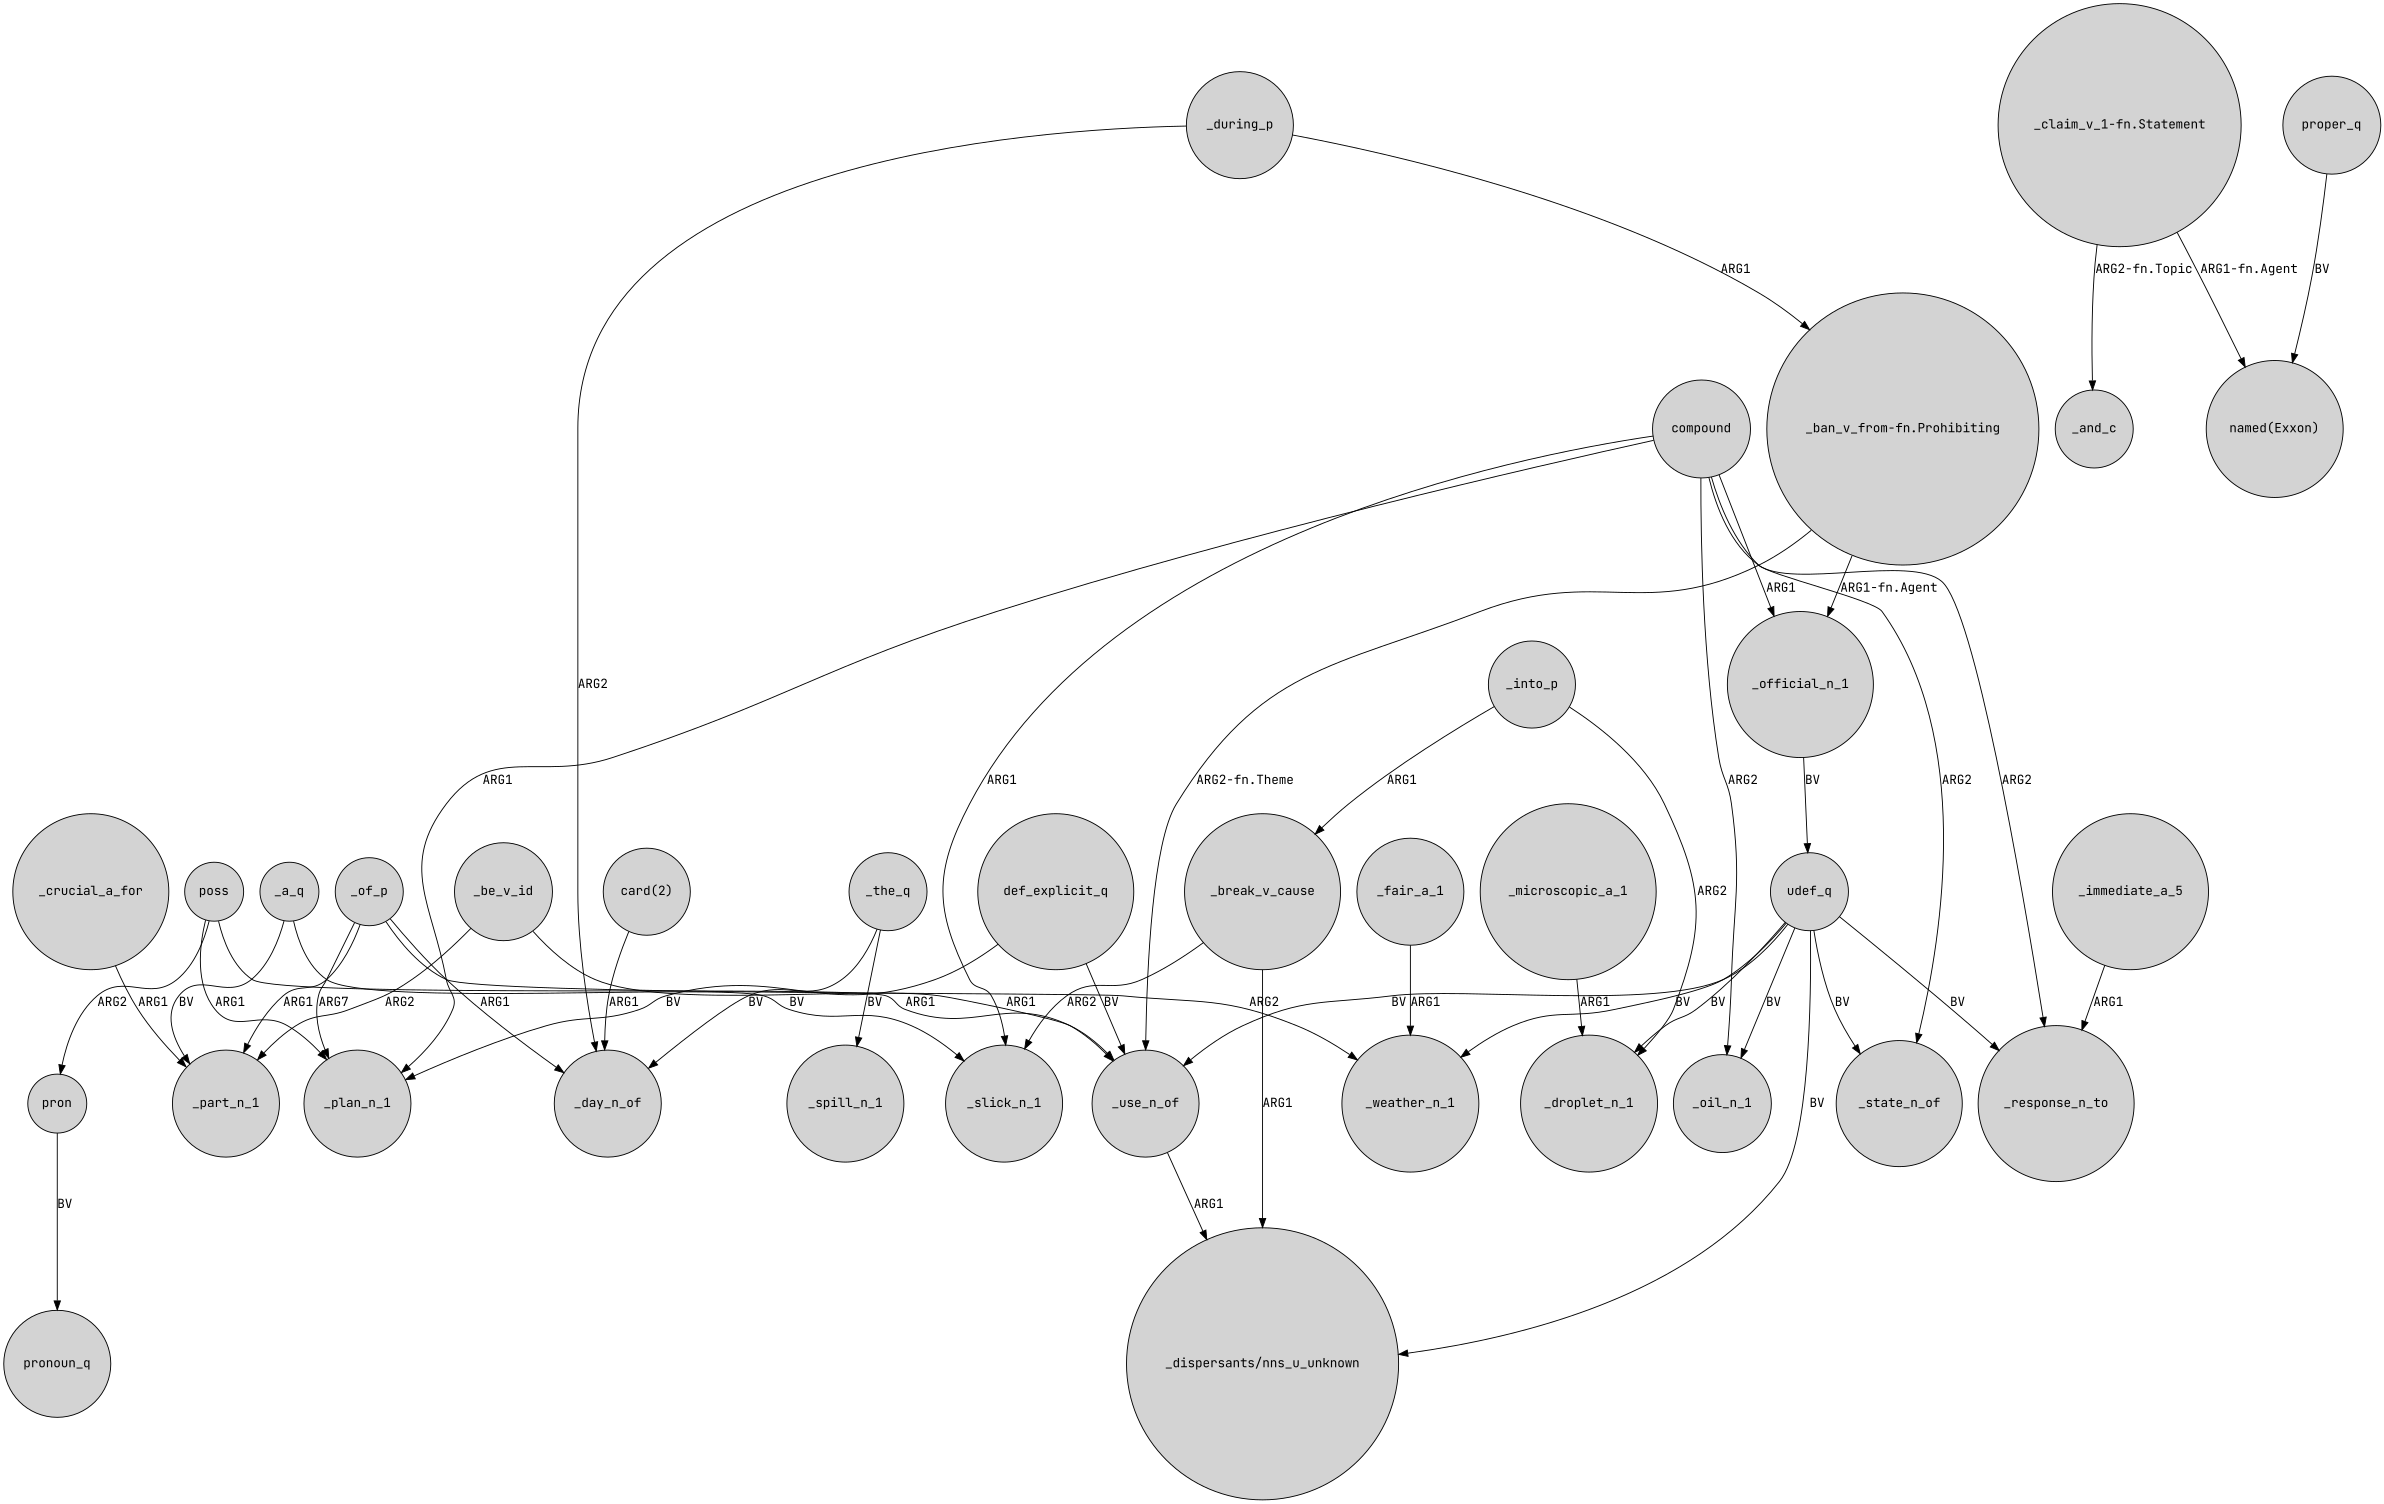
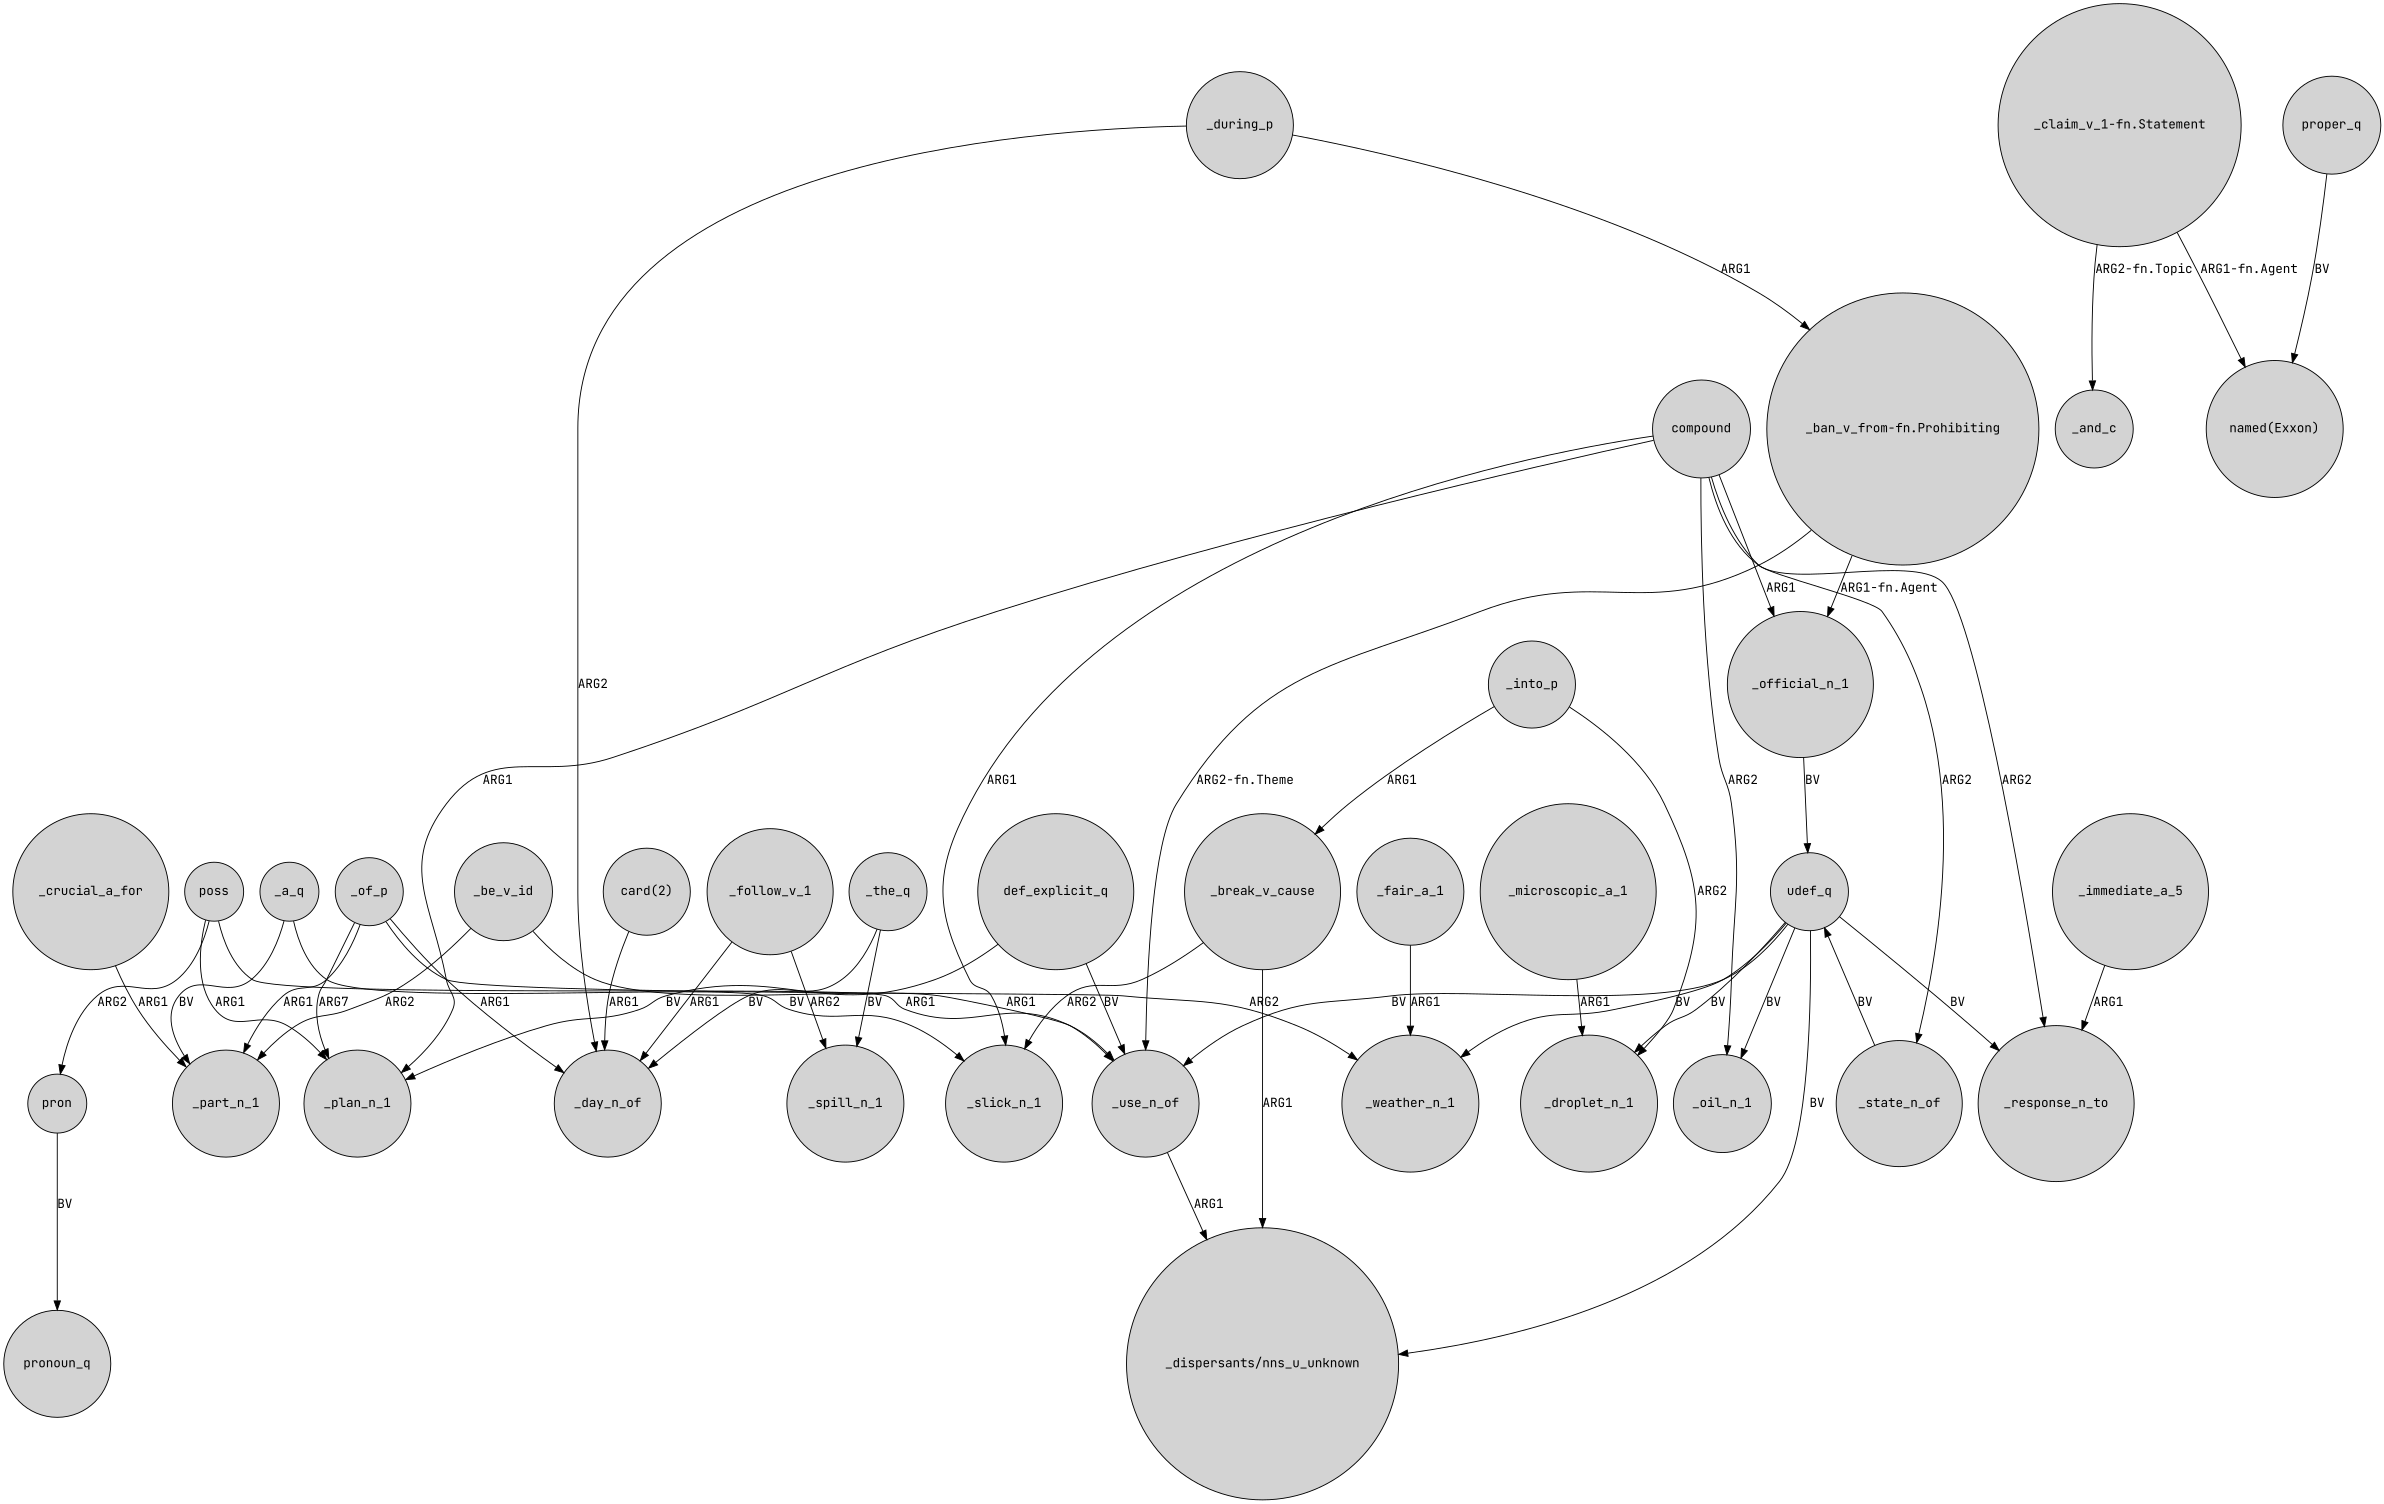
none -> (770, 892)
(1828, 991) -> (1851, 991)
